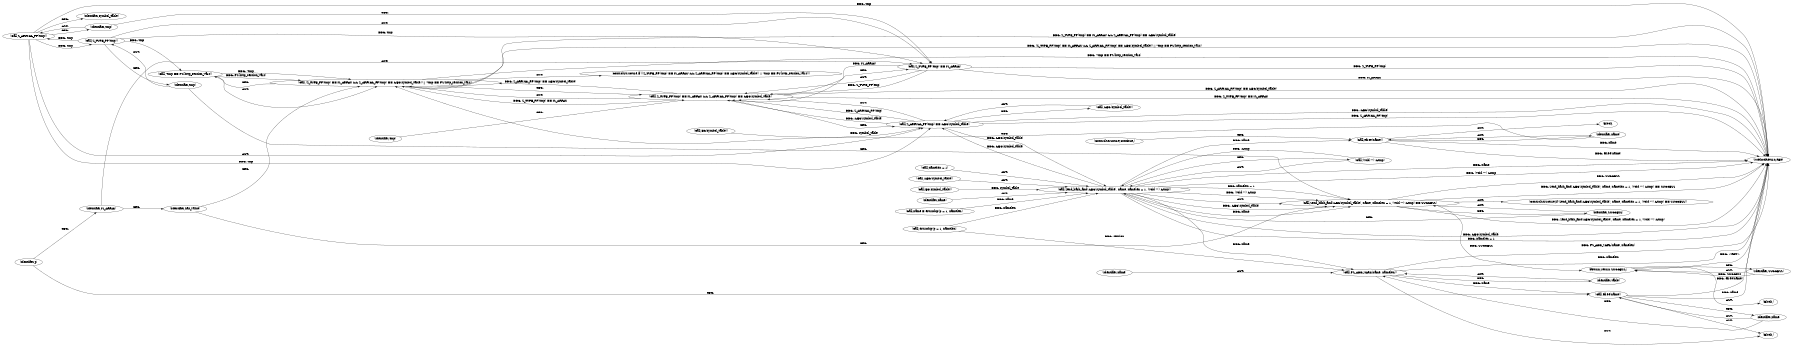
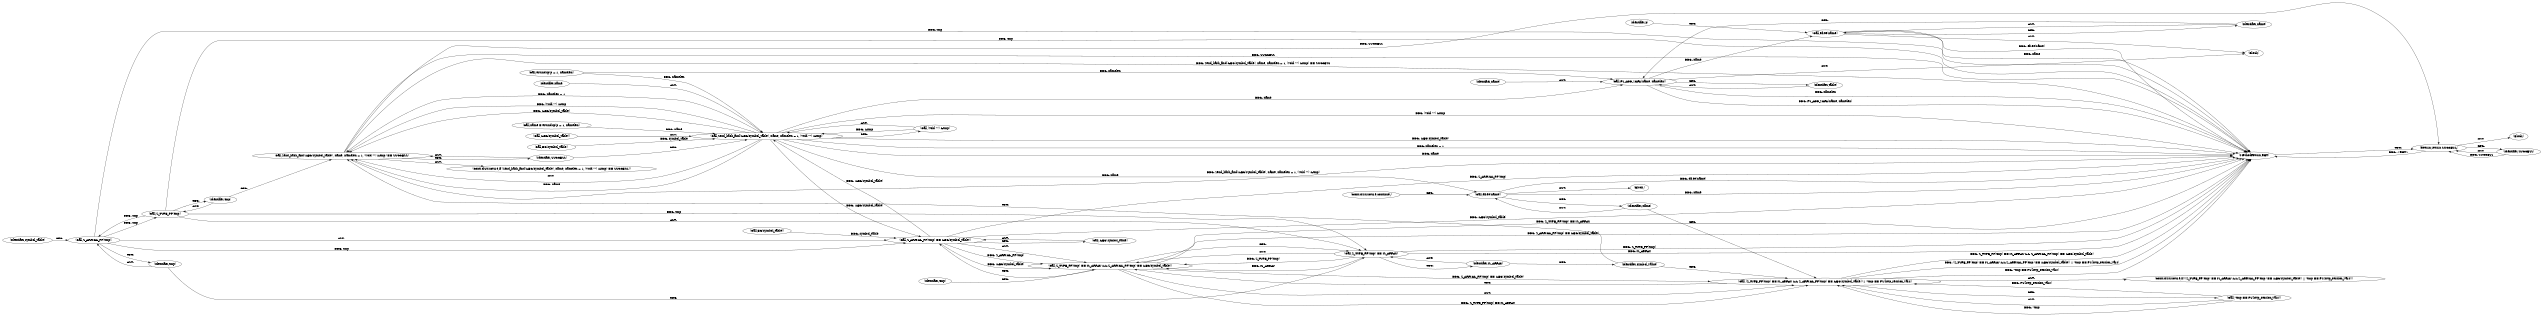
(58, 24) -> (59, 240)
(155, 50) -> (1156, 40)
none -> (2343, 152)
(935, 168) -> none
(185, 209) -> (1639, 265)
(64, 236) -> (1424, 269)
(1114, 237) -> (1110, 71)
